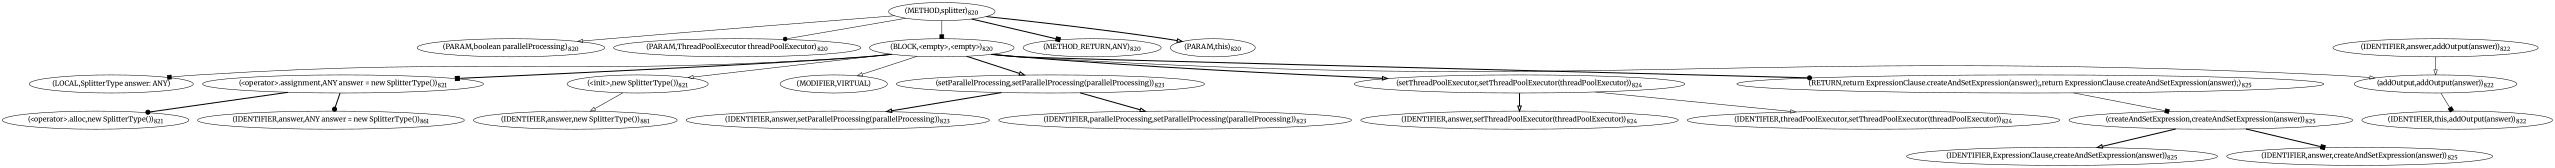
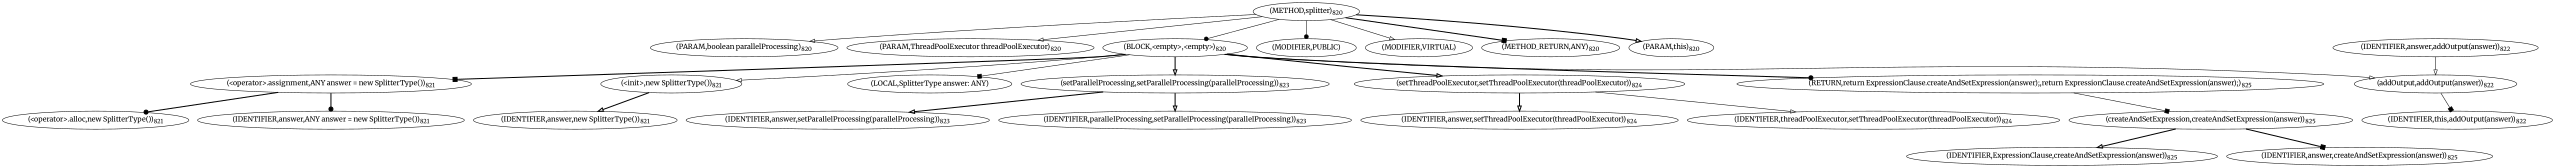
(942, 27) -> (1244, 29)
(847, 28) -> (1153, 28)
none -> (1306, 48)
(890, 65) -> (1360, 29)
(609, 101) -> (626, 101)
(425, 119) -> (425, 119)
(645, 119) -> (645, 119)
